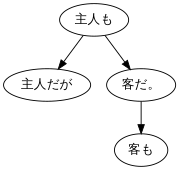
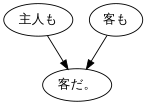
(47, 85) -> none
(141, 113) -> (99, 48)
